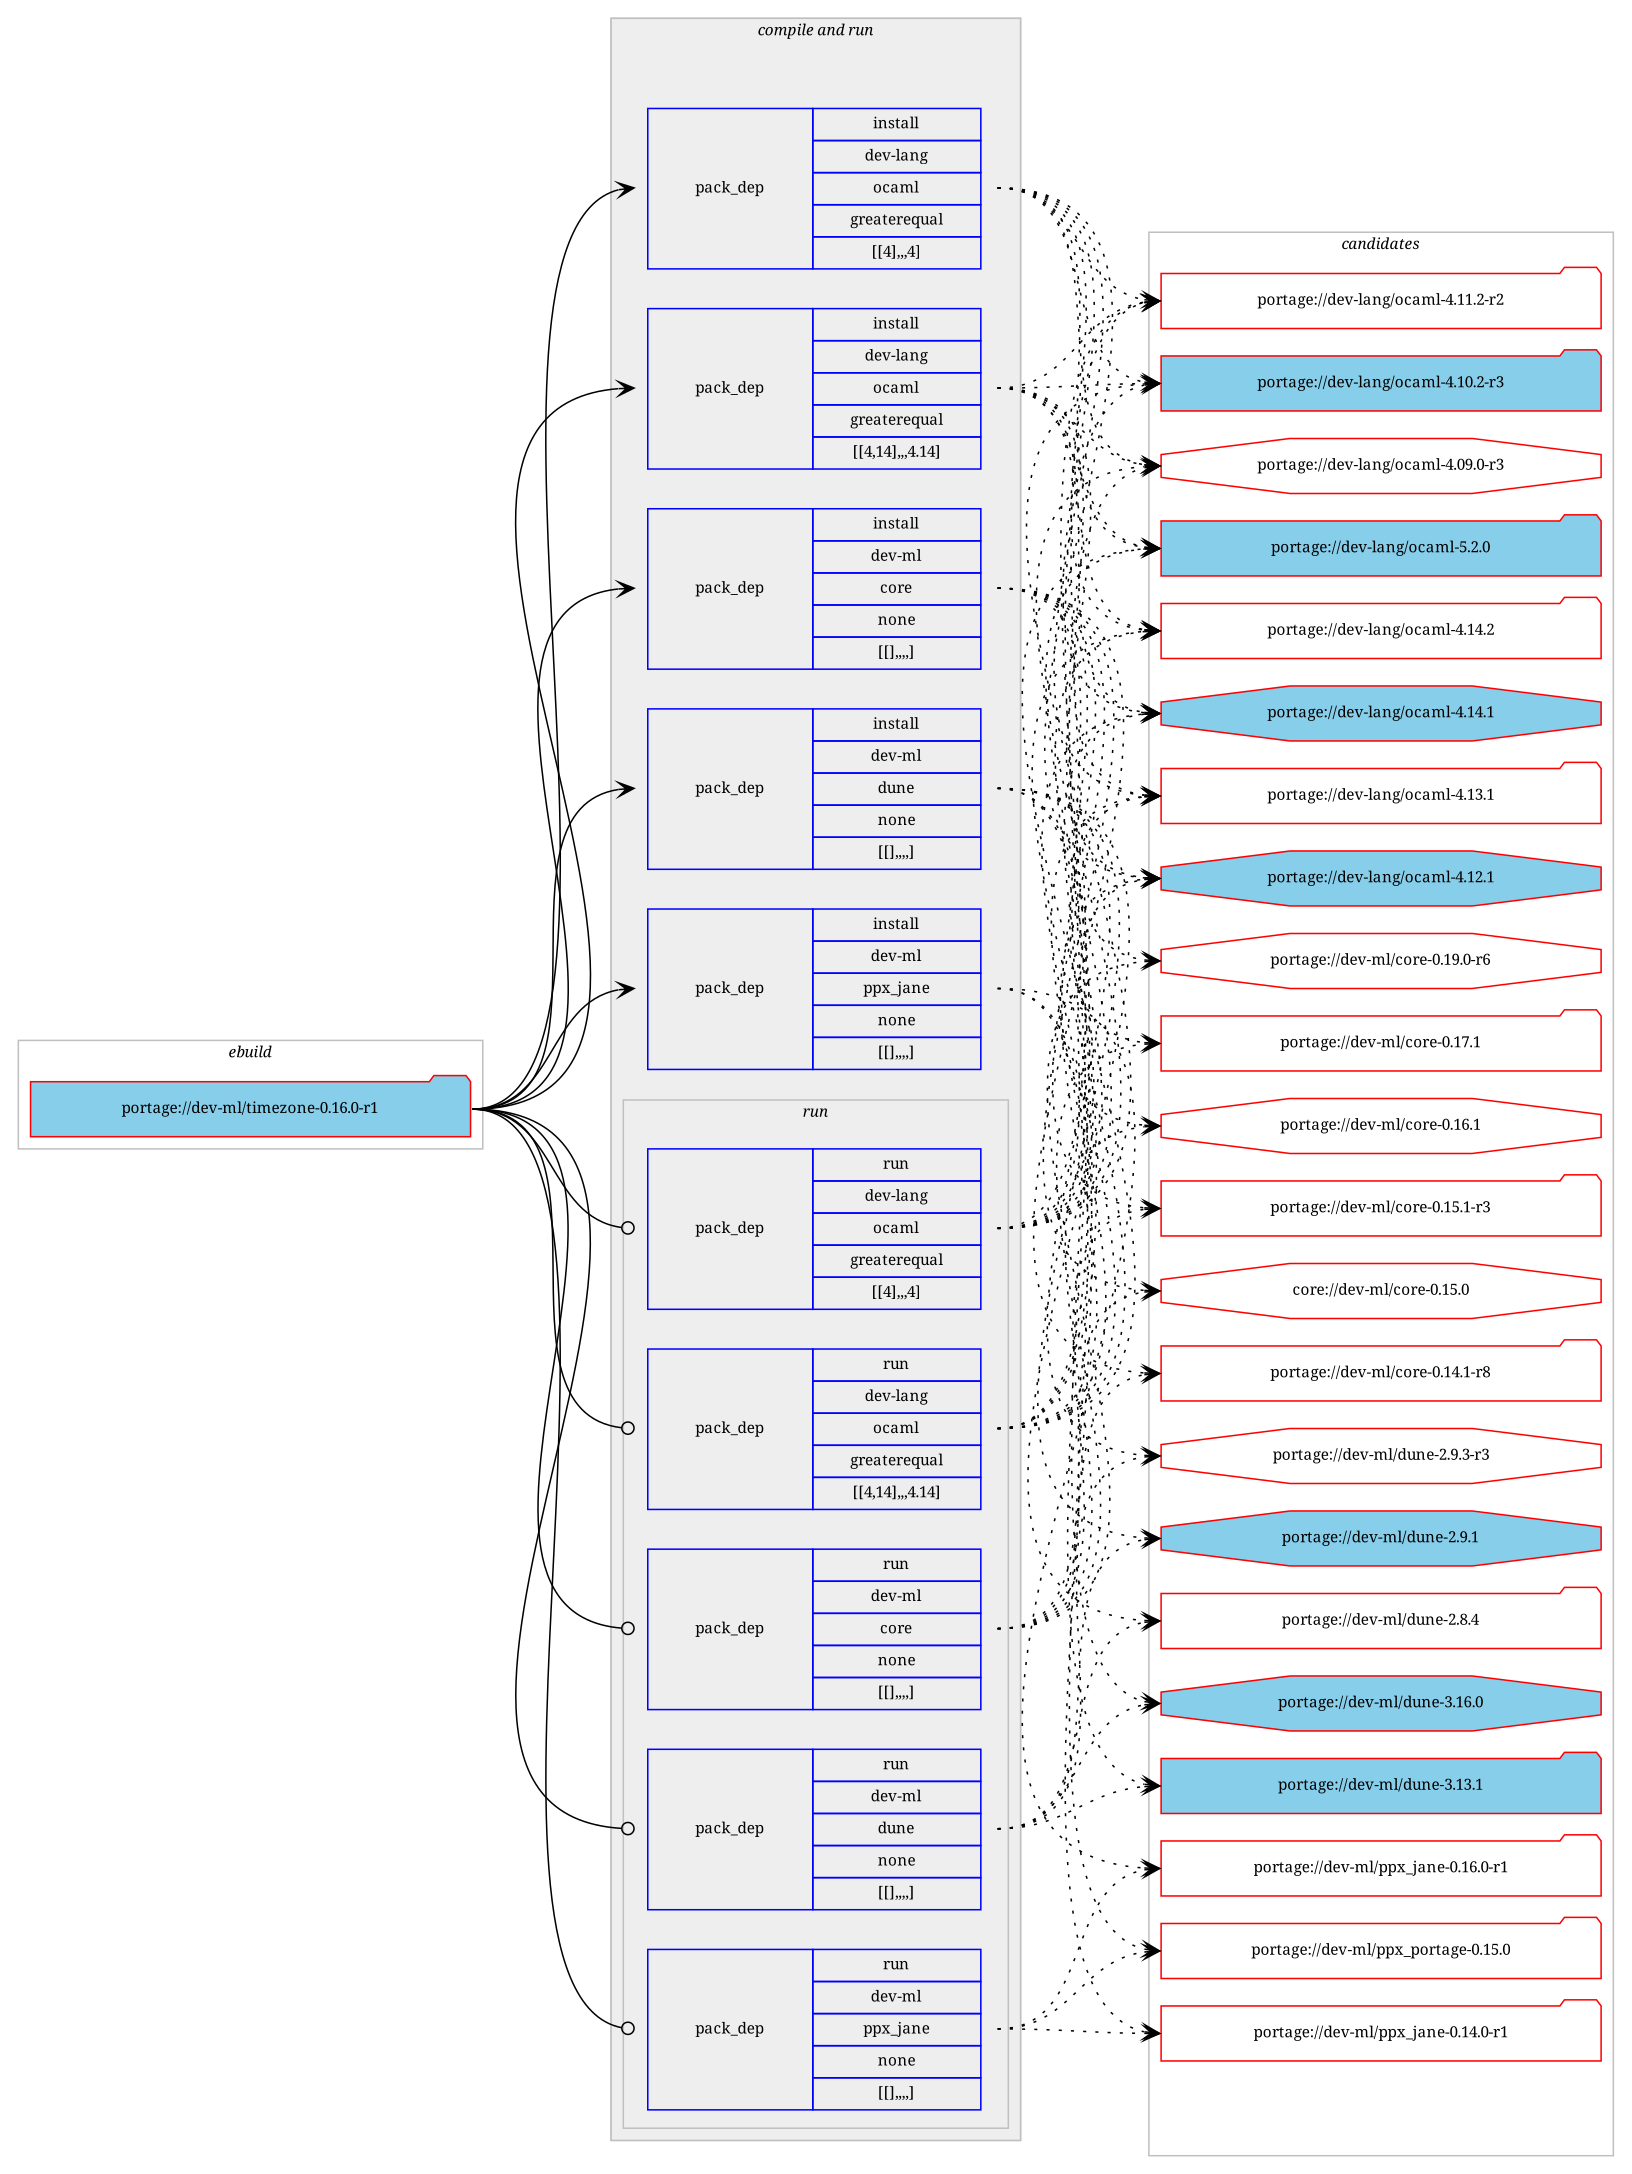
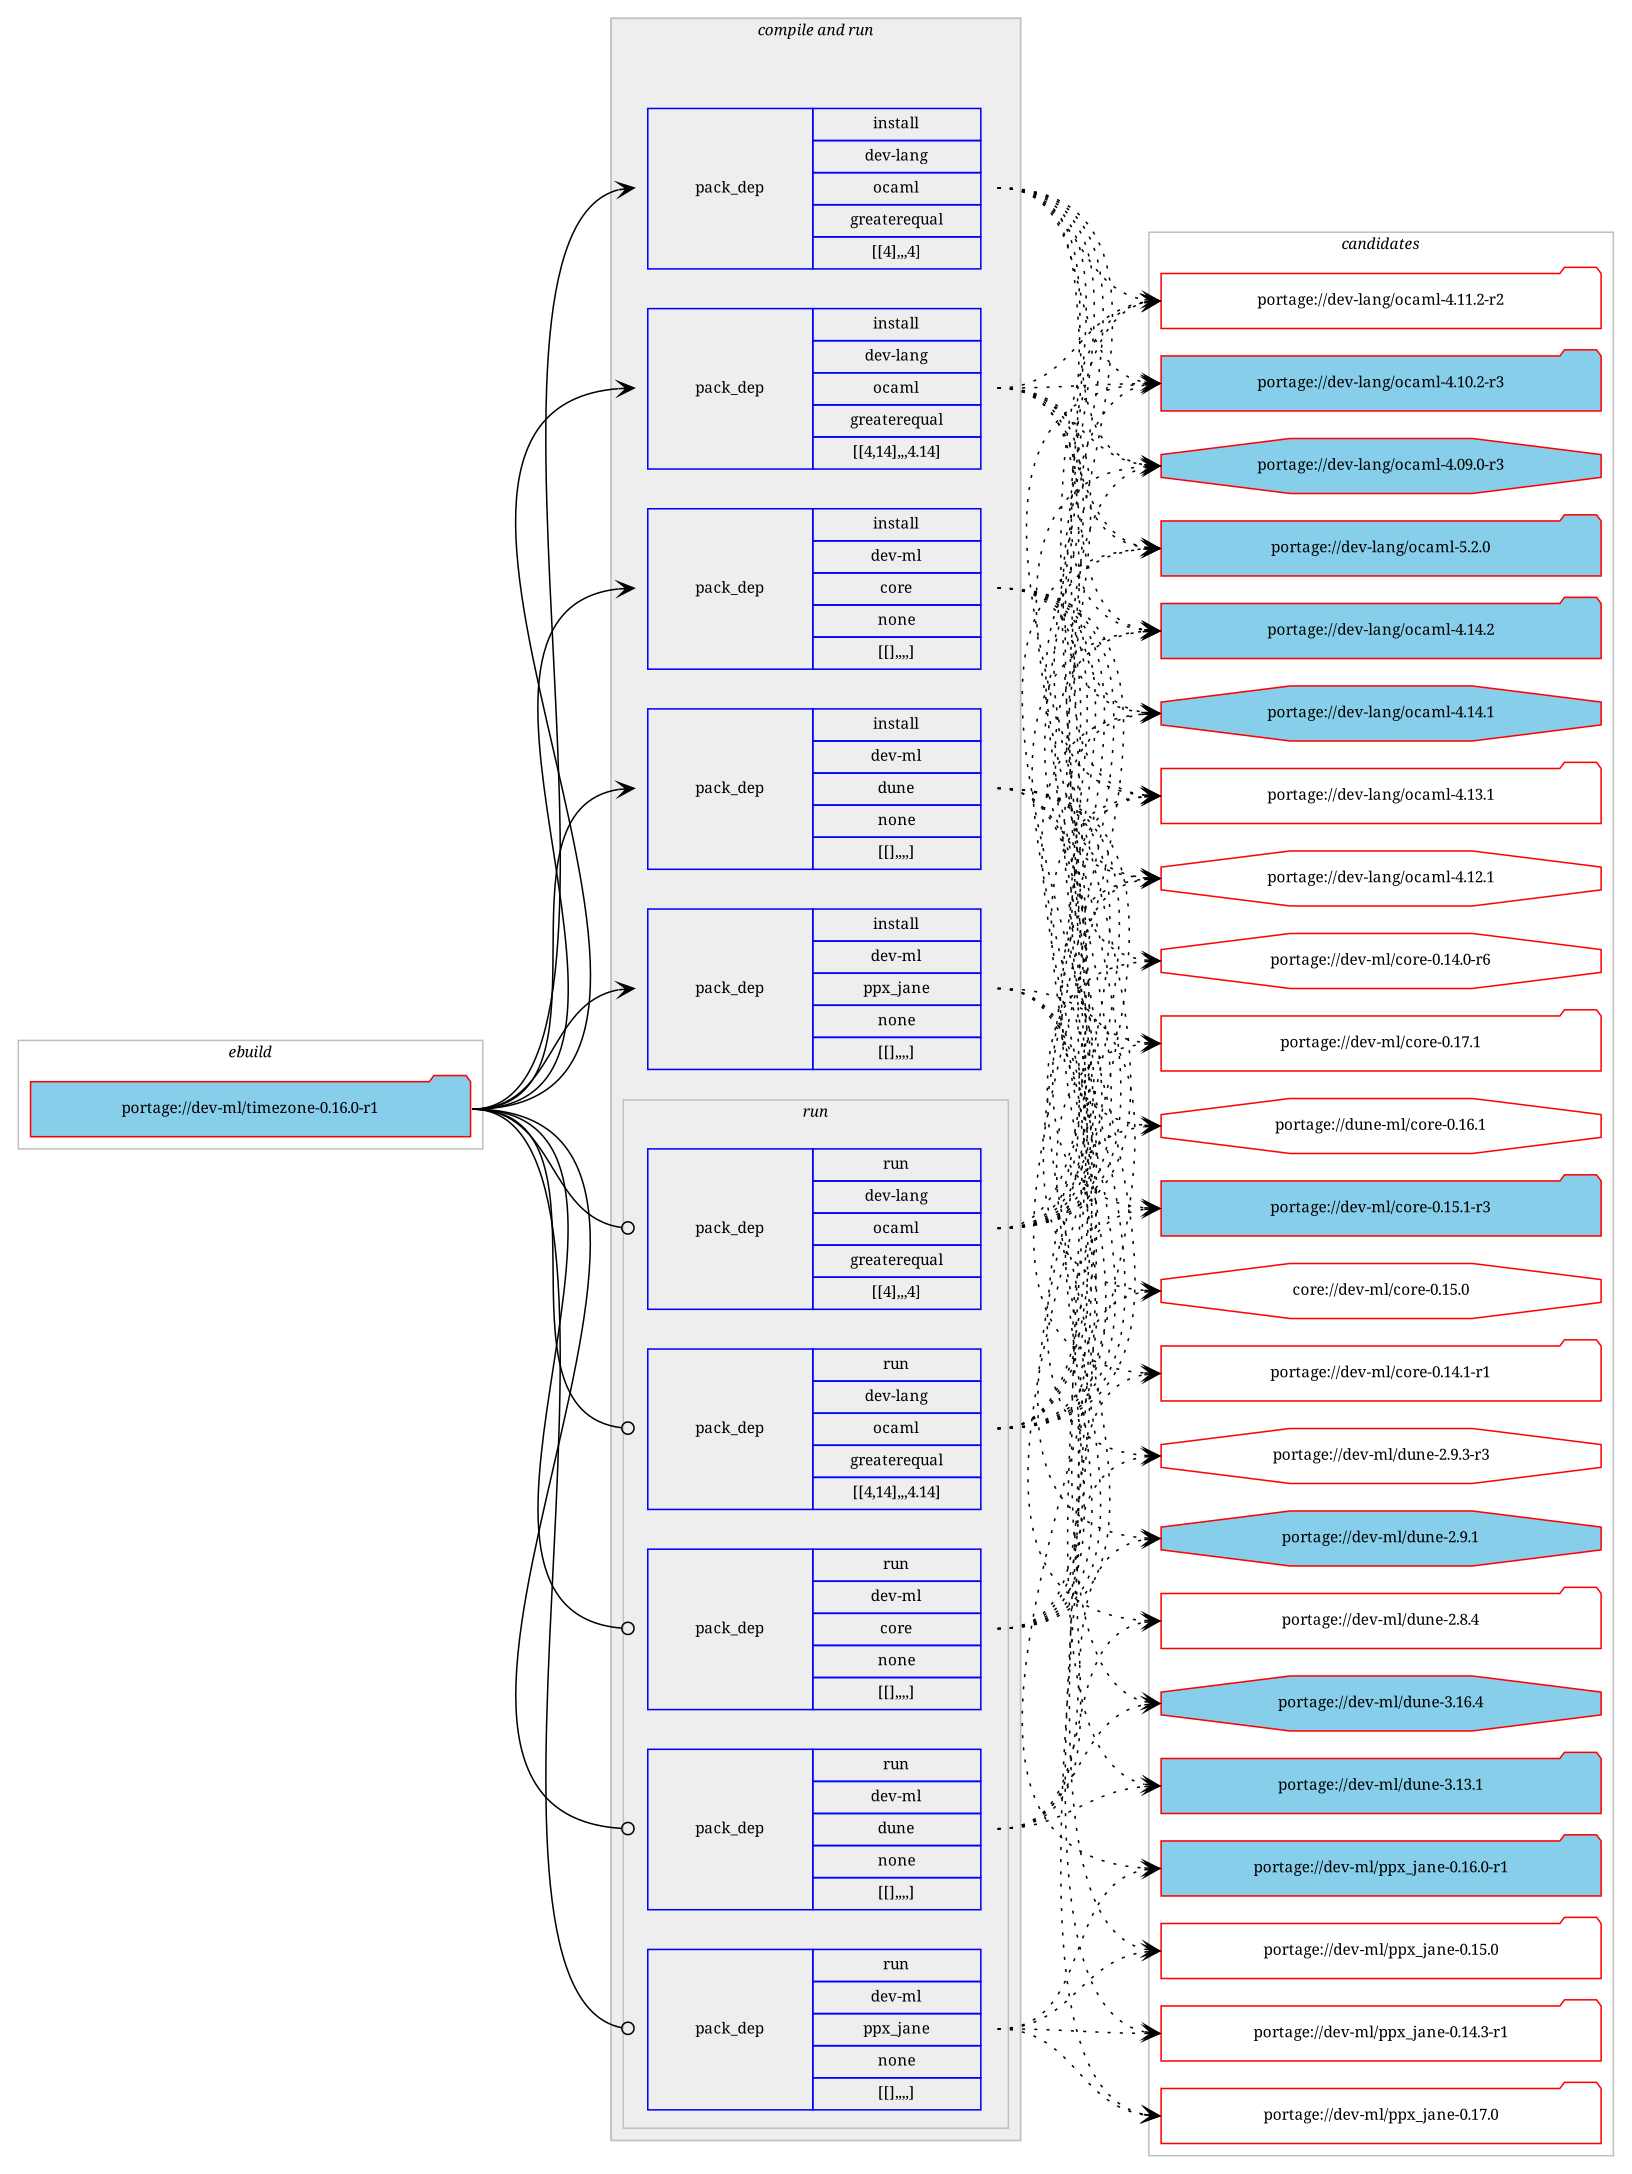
(1381, 466) -> (1381, 466)
(1381, 631) -> (1381, 631)
(1381, 878) -> (1381, 878)
(1381, 961) -> (1381, 961)
(1381, 1126) -> (1381, 1126)
(1381, 1208) -> (1381, 1208)
(1381, 1373) -> (1381, 1373)
(1381, 1703) -> (1381, 1703)
(1381, 1868) -> (1381, 1868)
(1381, 1951) -> (1381, 1951)
(1381, 2033) -> (1381, 2033)
none -> (1381, 2116)
